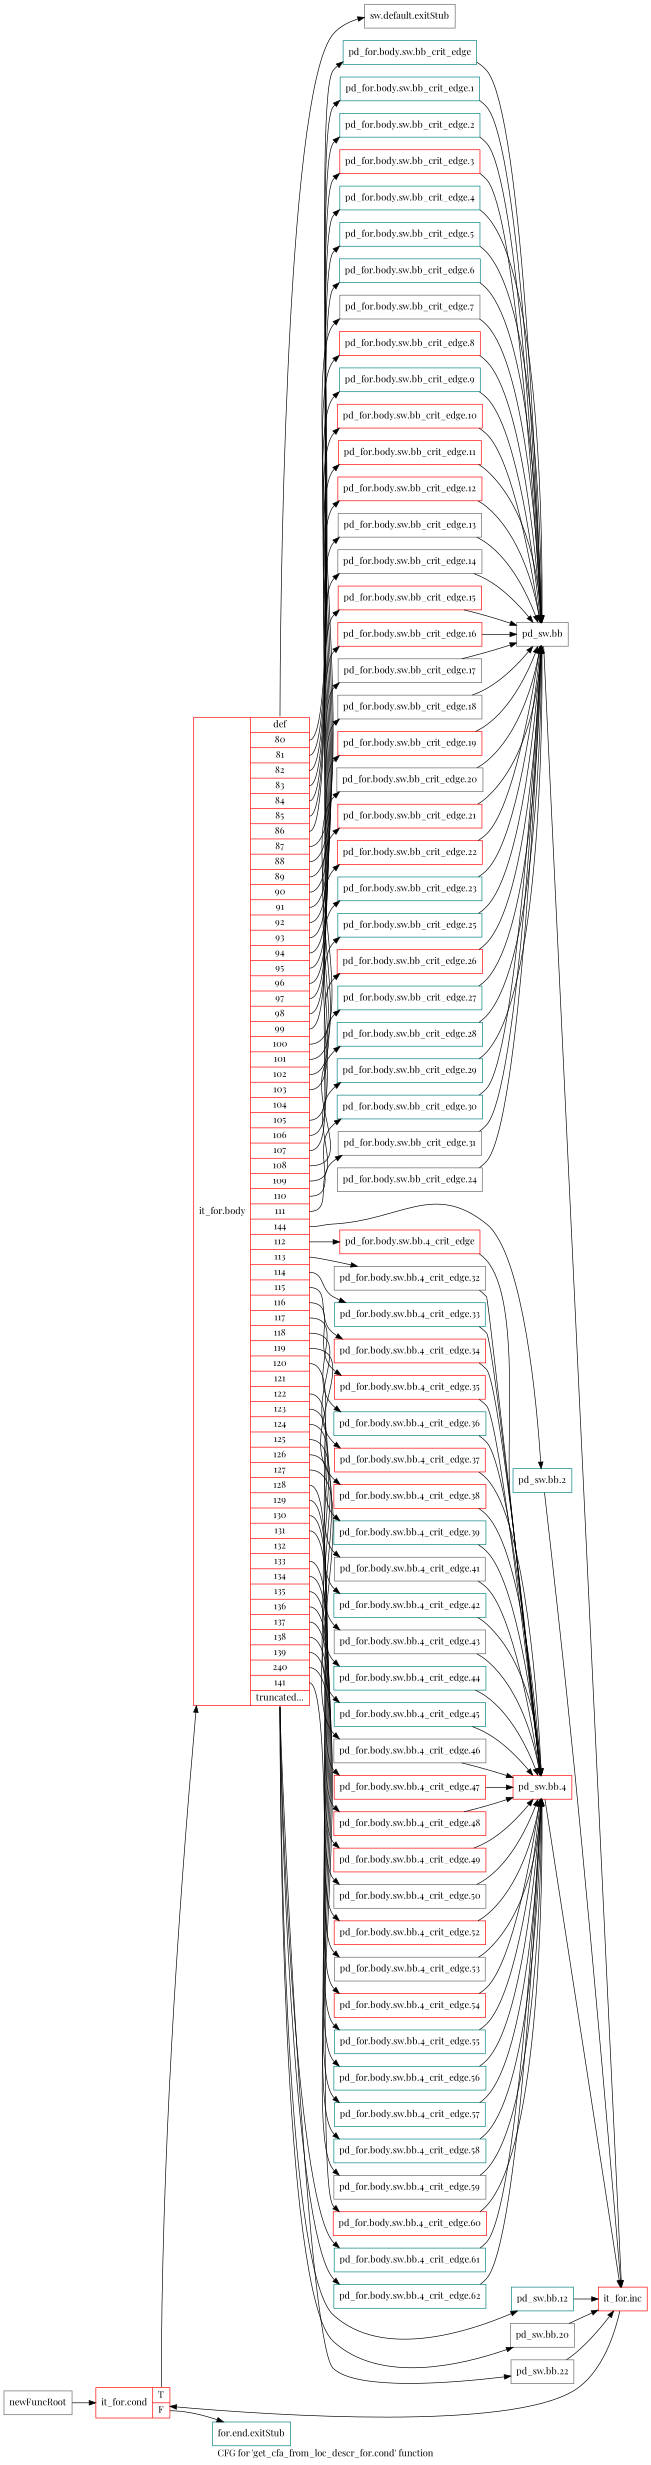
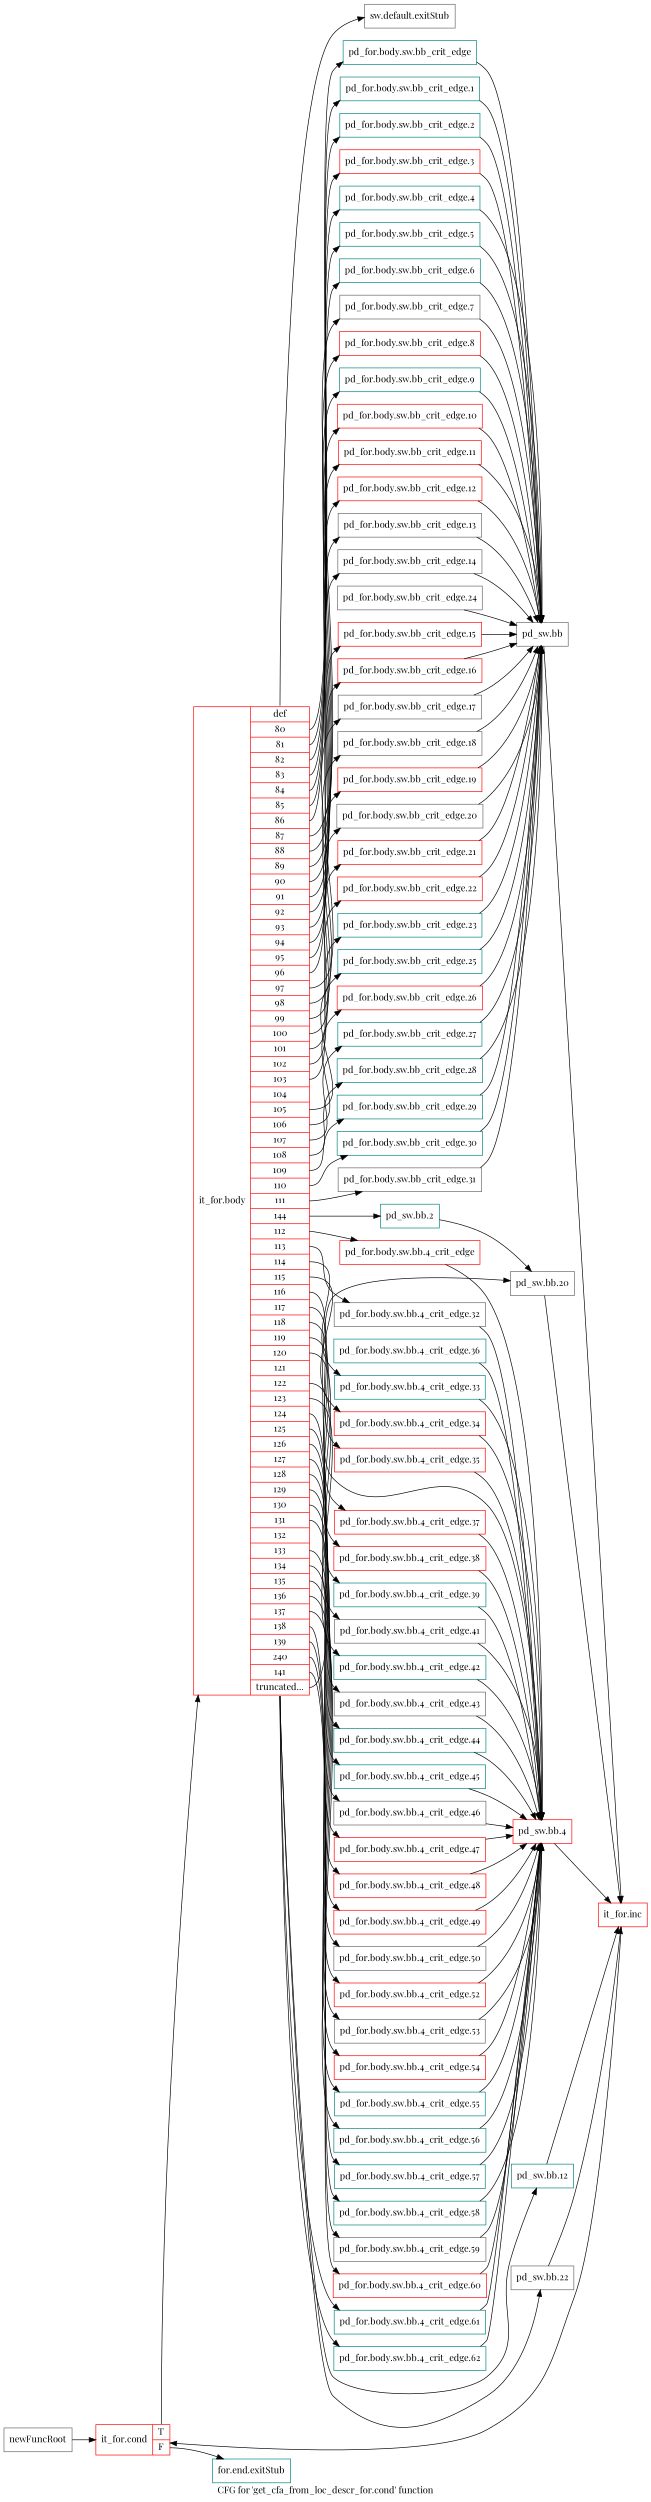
(324, 1364) -> (475, 1497)
(586, 1886) -> (487, 1235)
